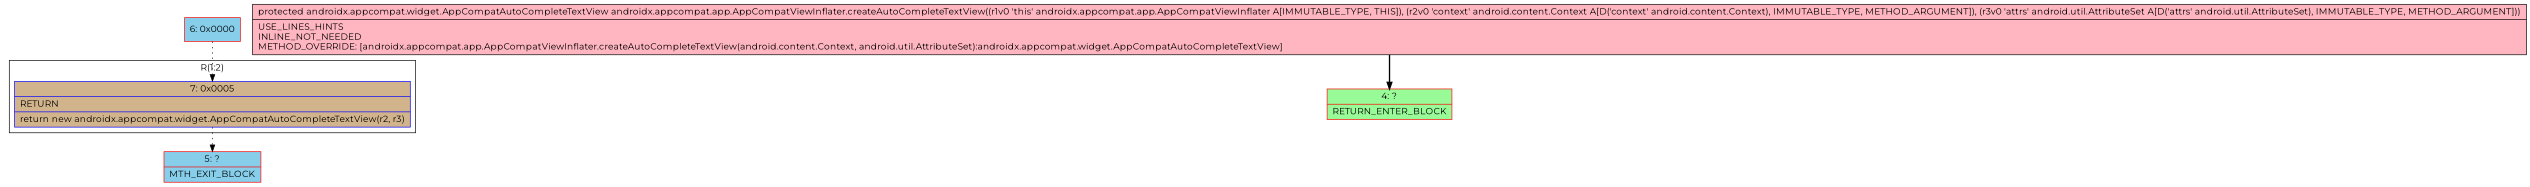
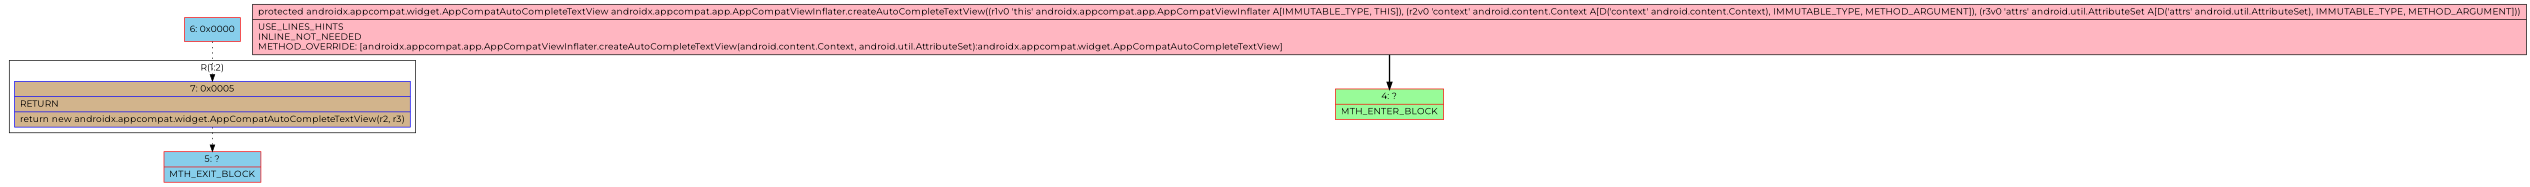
(1390, 112) -> (1390, 112)
